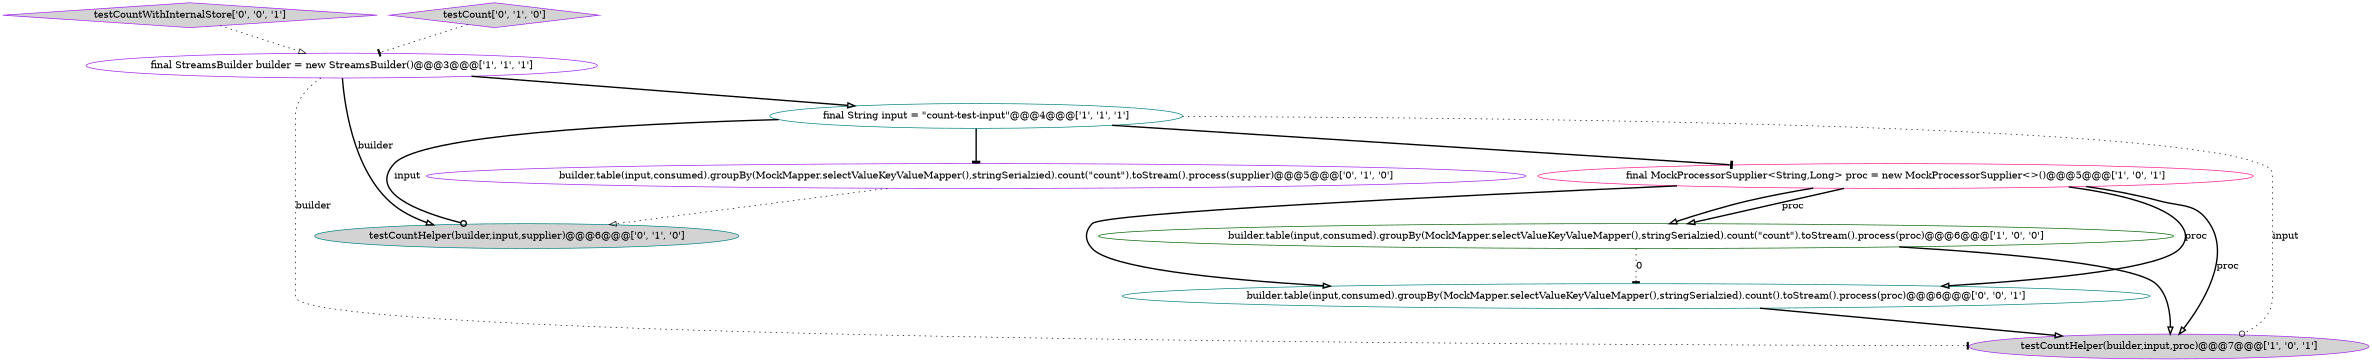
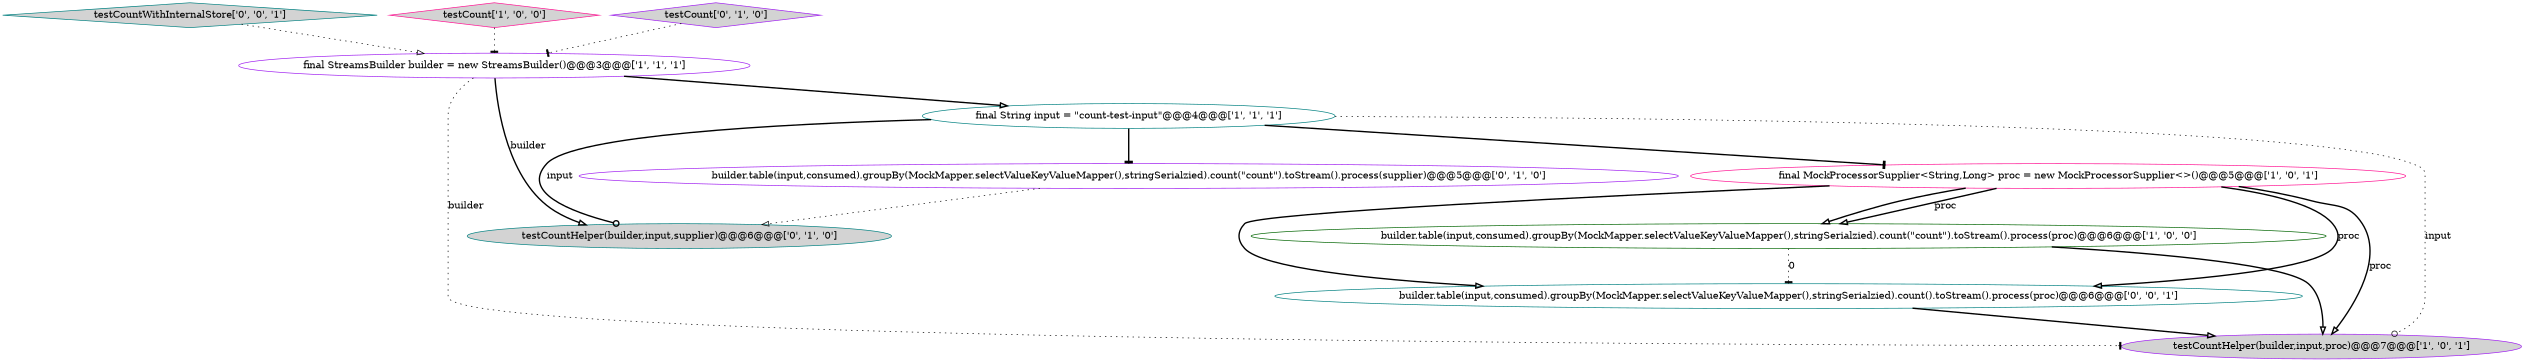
(190, 15) -> (190, 15)
none -> (494, 15)
